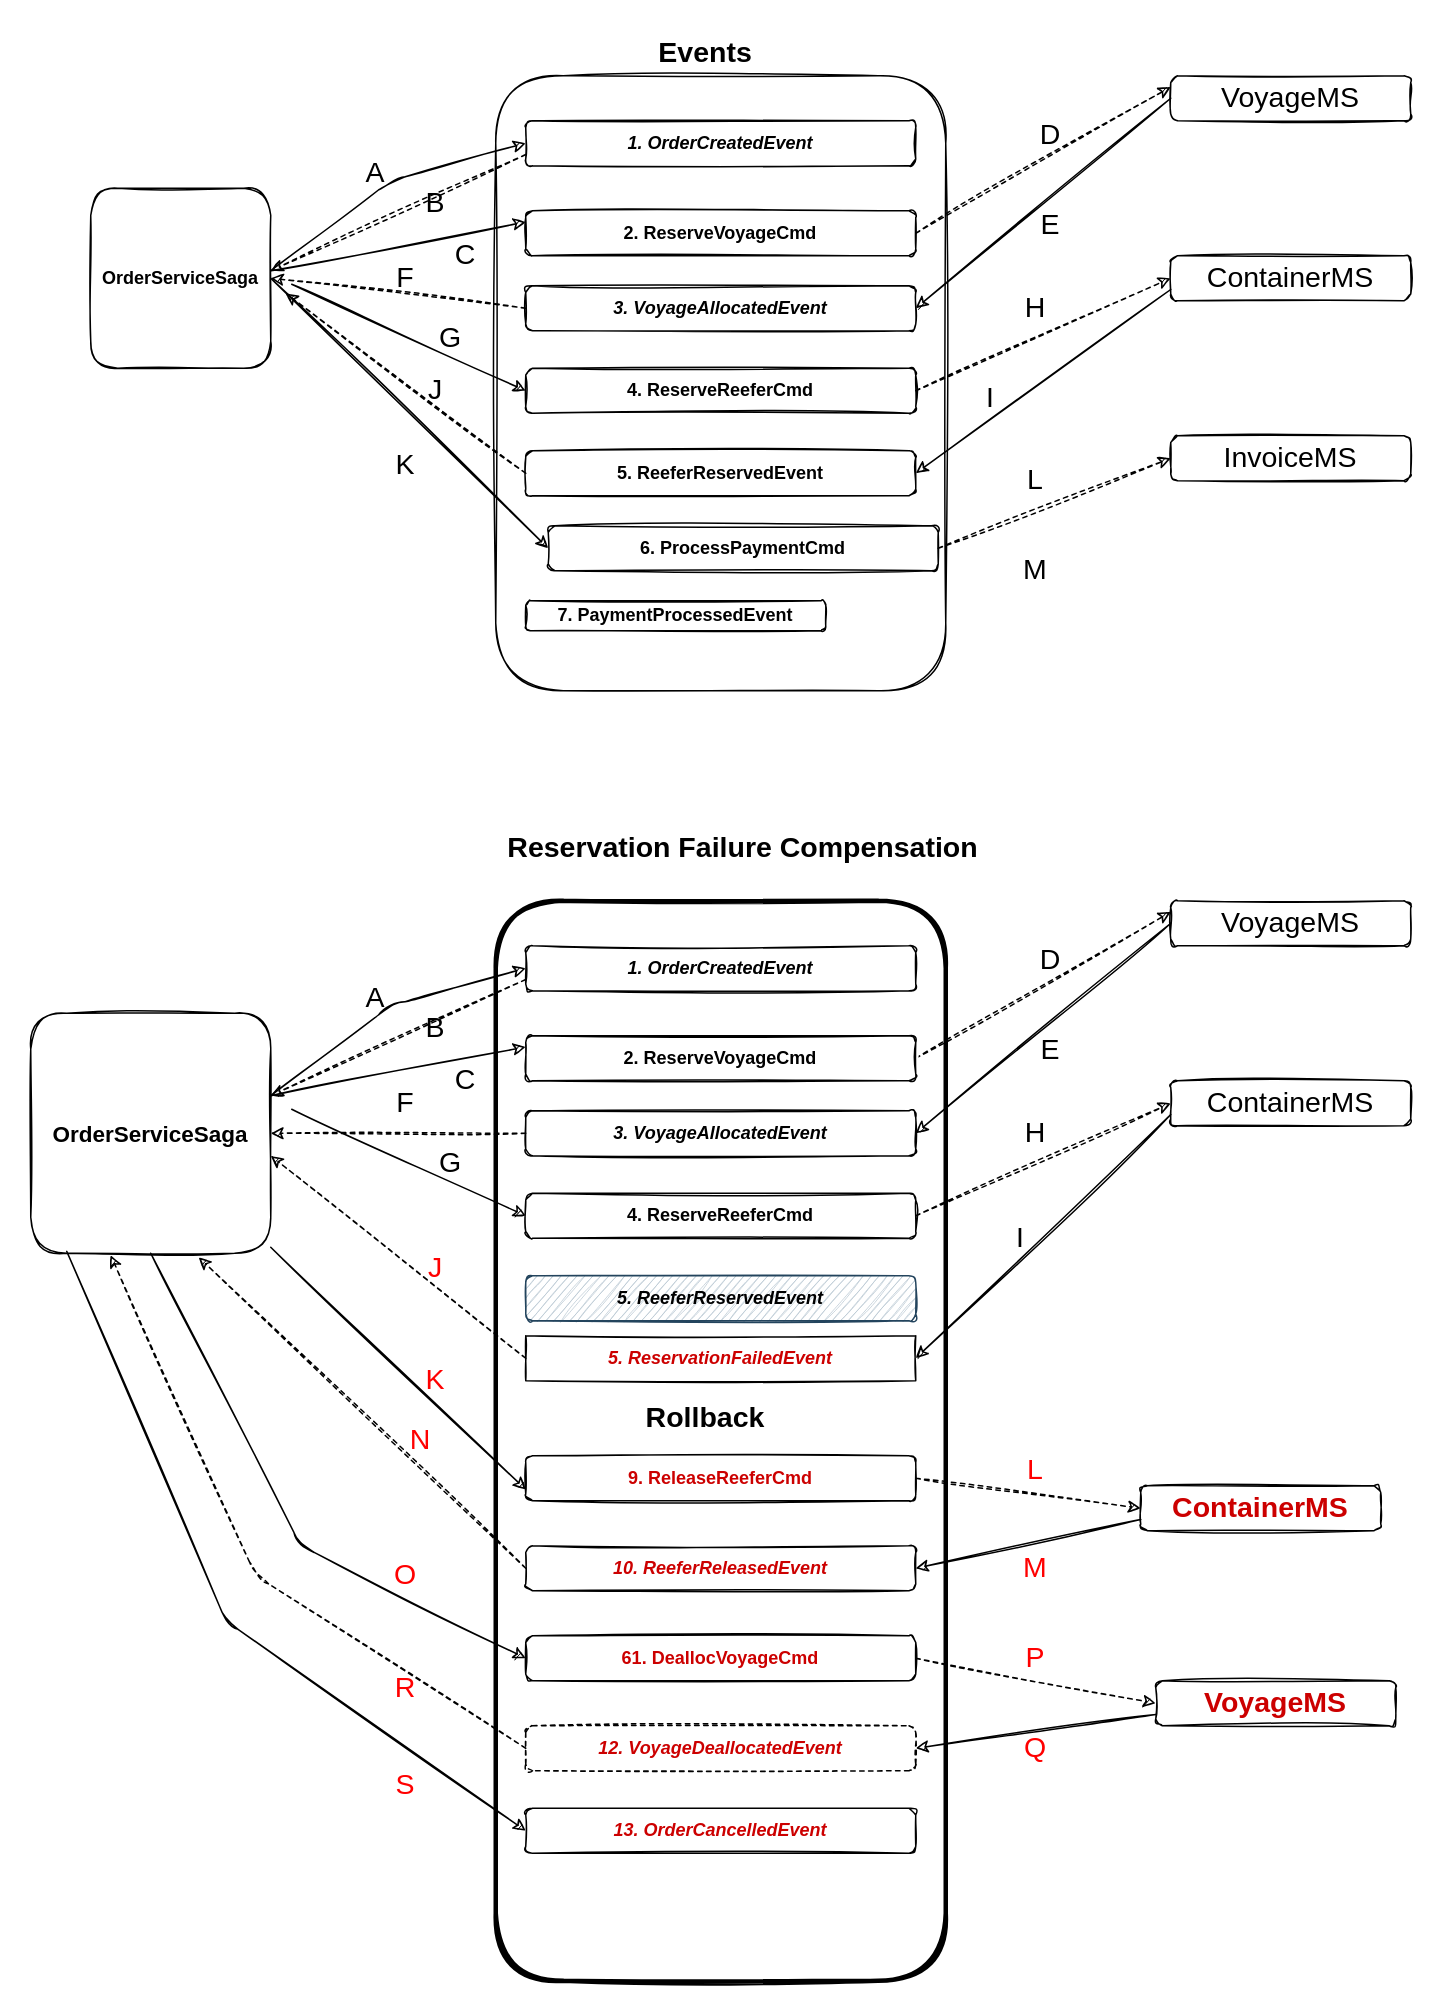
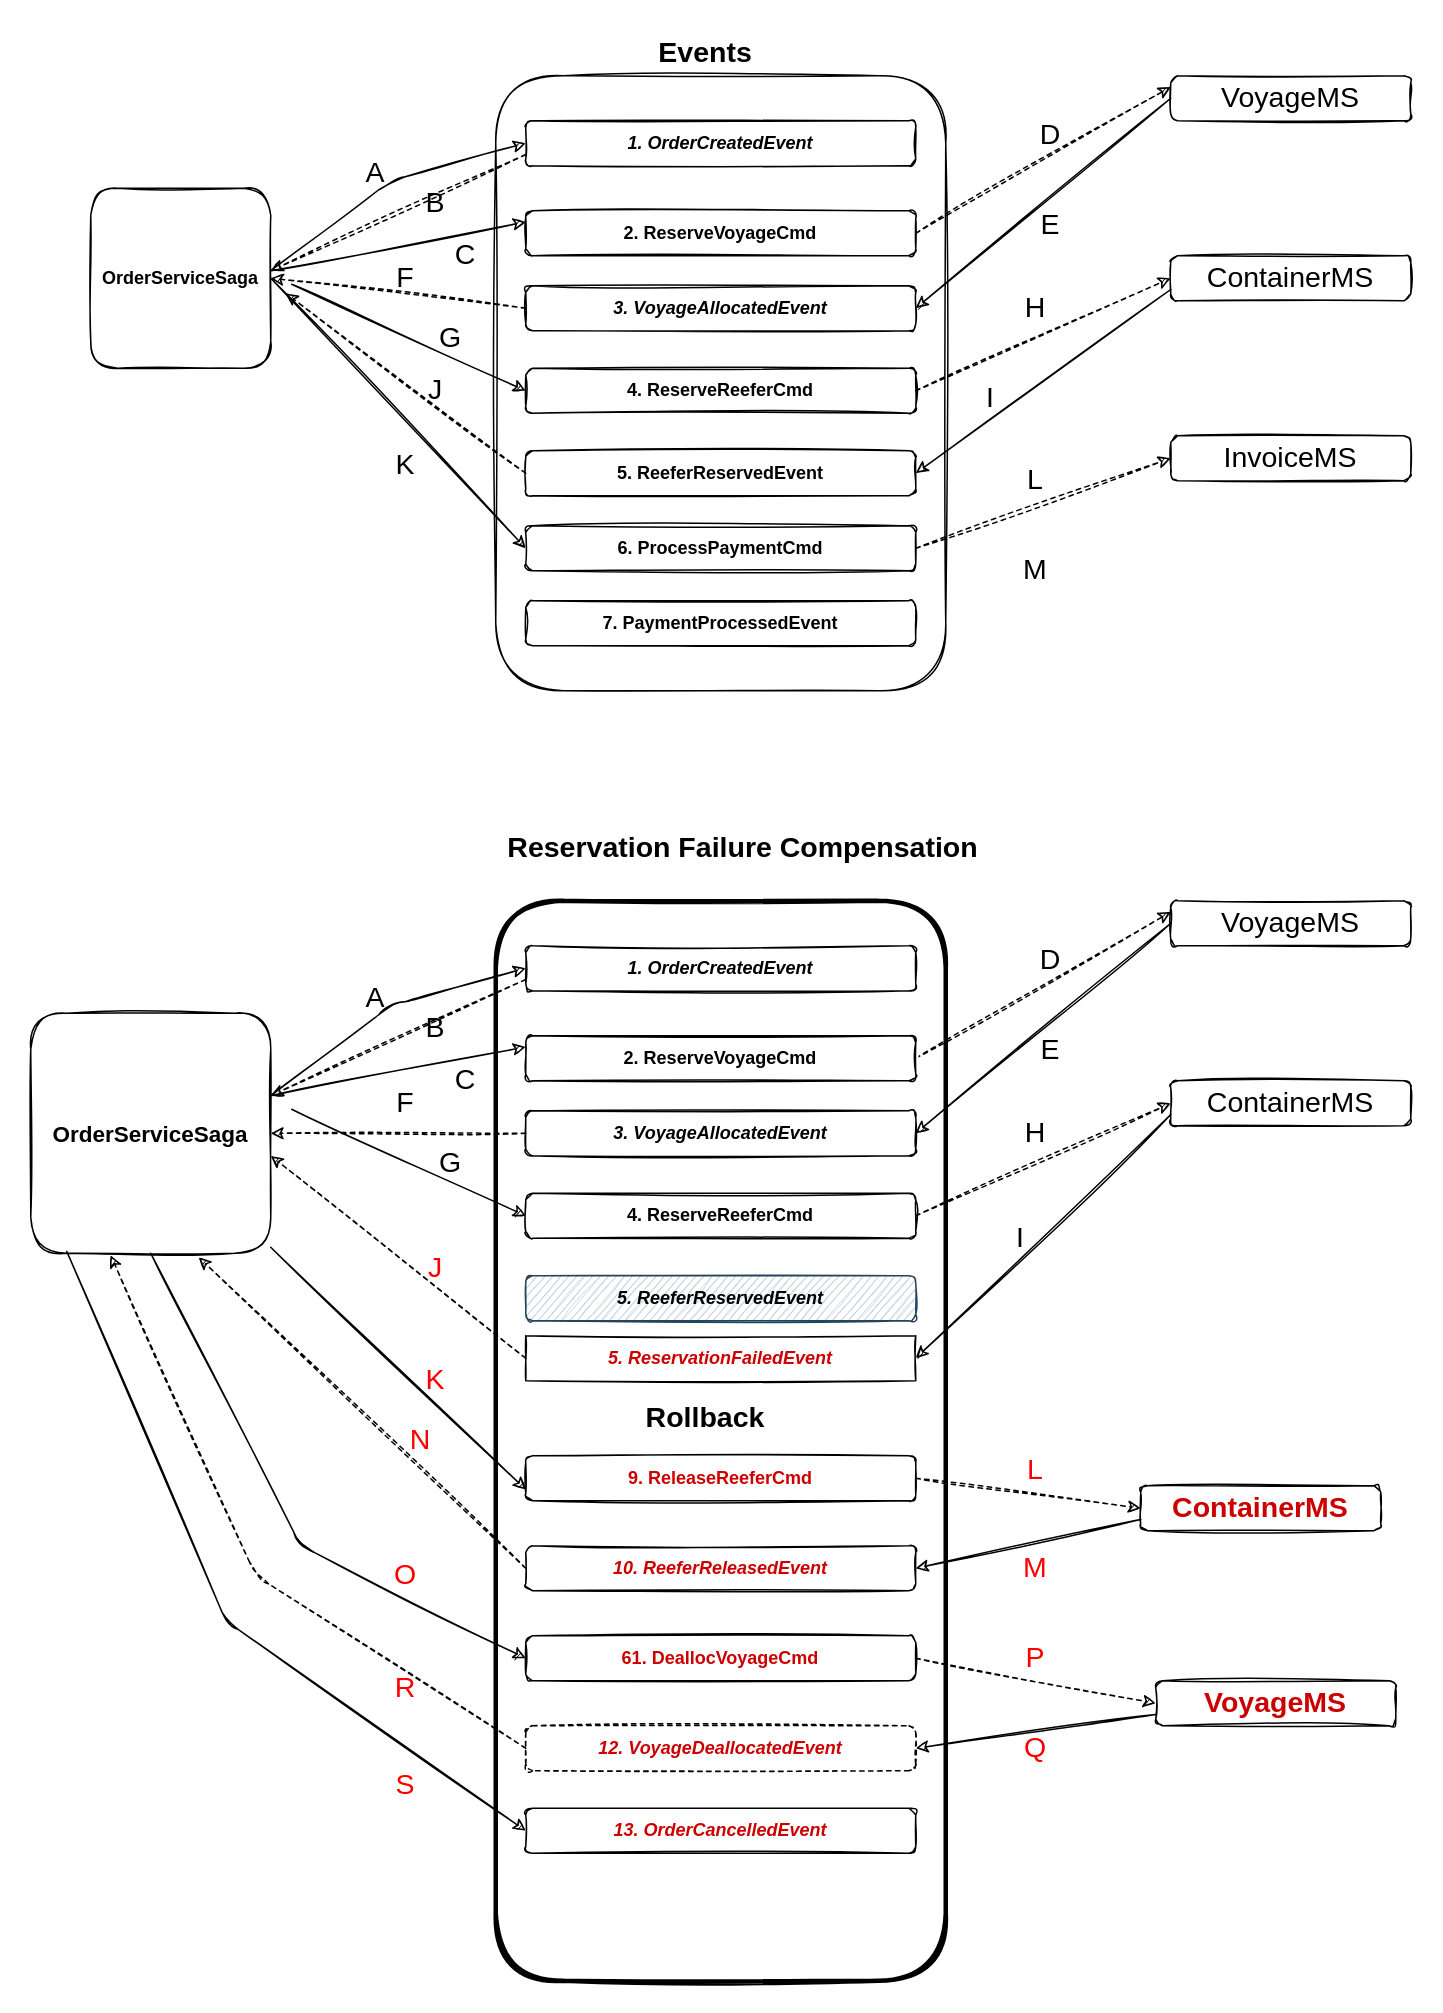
(743, 548) -> (721, 548)
(676, 616) -> (721, 623)
